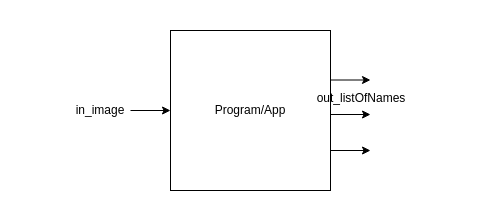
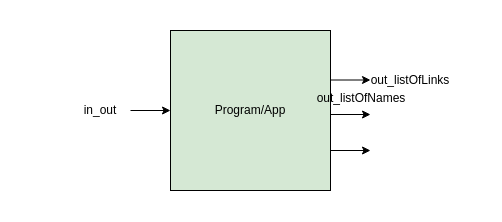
none -> (411, 81)
(101, 111) -> (101, 111)
(251, 111) -> (251, 111)
